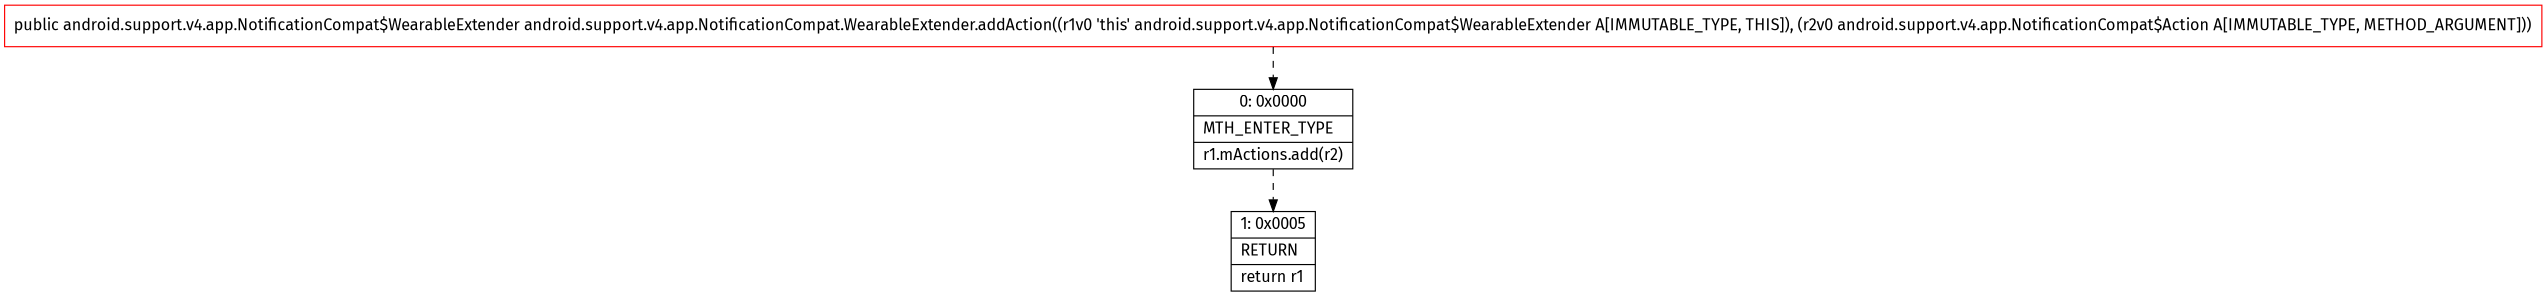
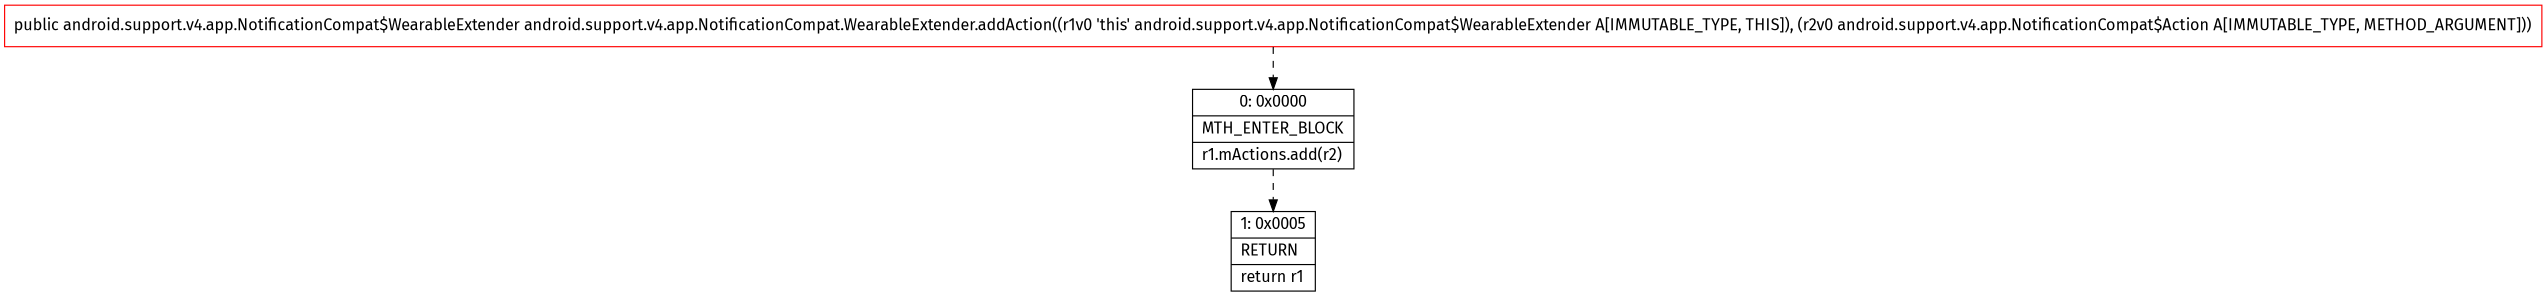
(1269, 129) -> (1273, 129)
